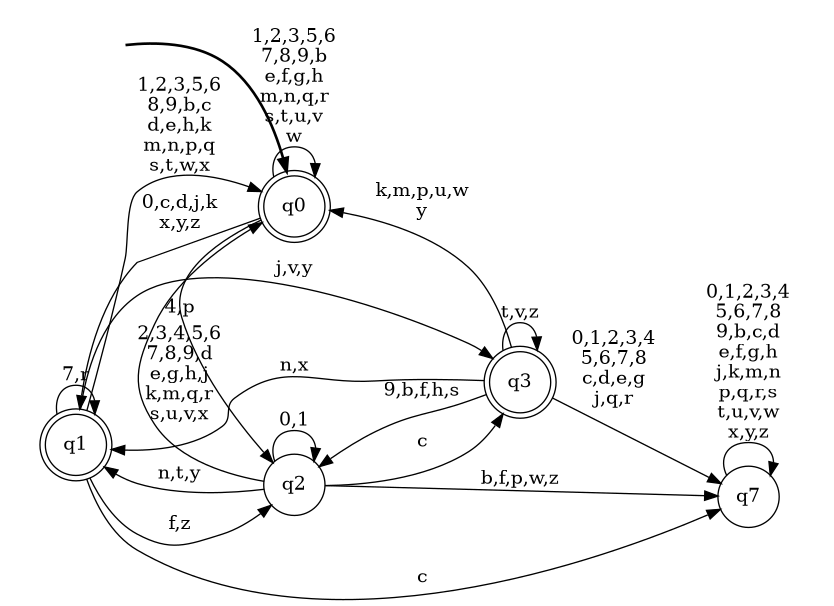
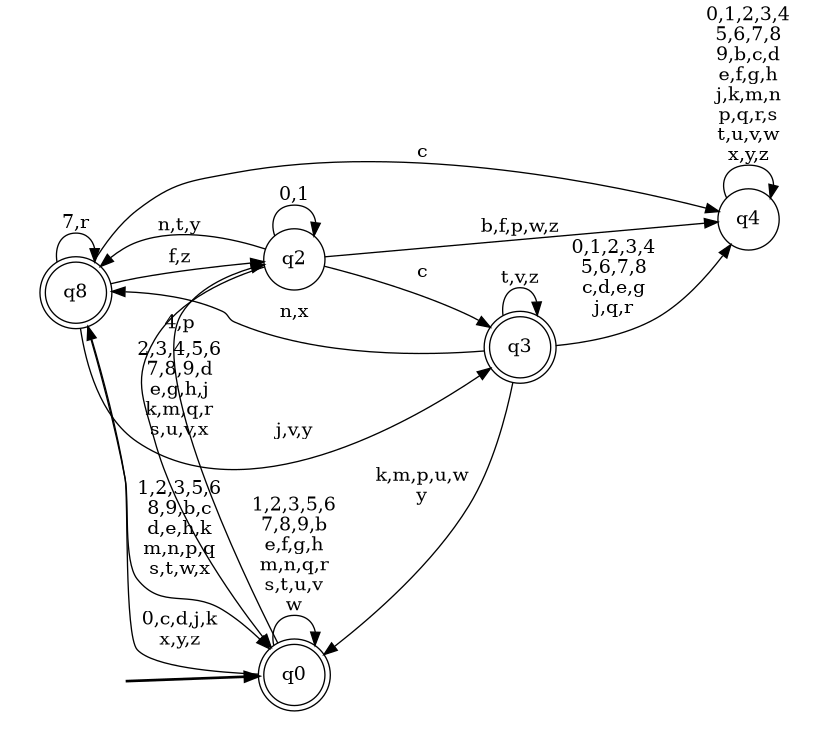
(405, 419) -> none
(76, 445) -> (76, 293)
(749, 497) -> (749, 219)
